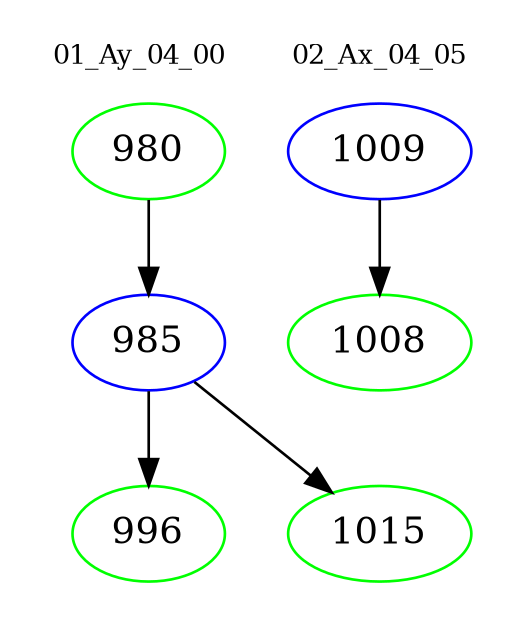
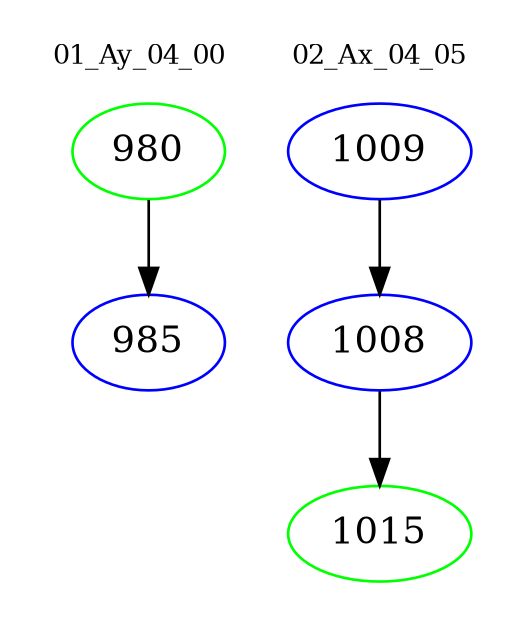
(380, 343) -> (380, 343)
(229, 410) -> (380, 425)
(149, 534) -> none
